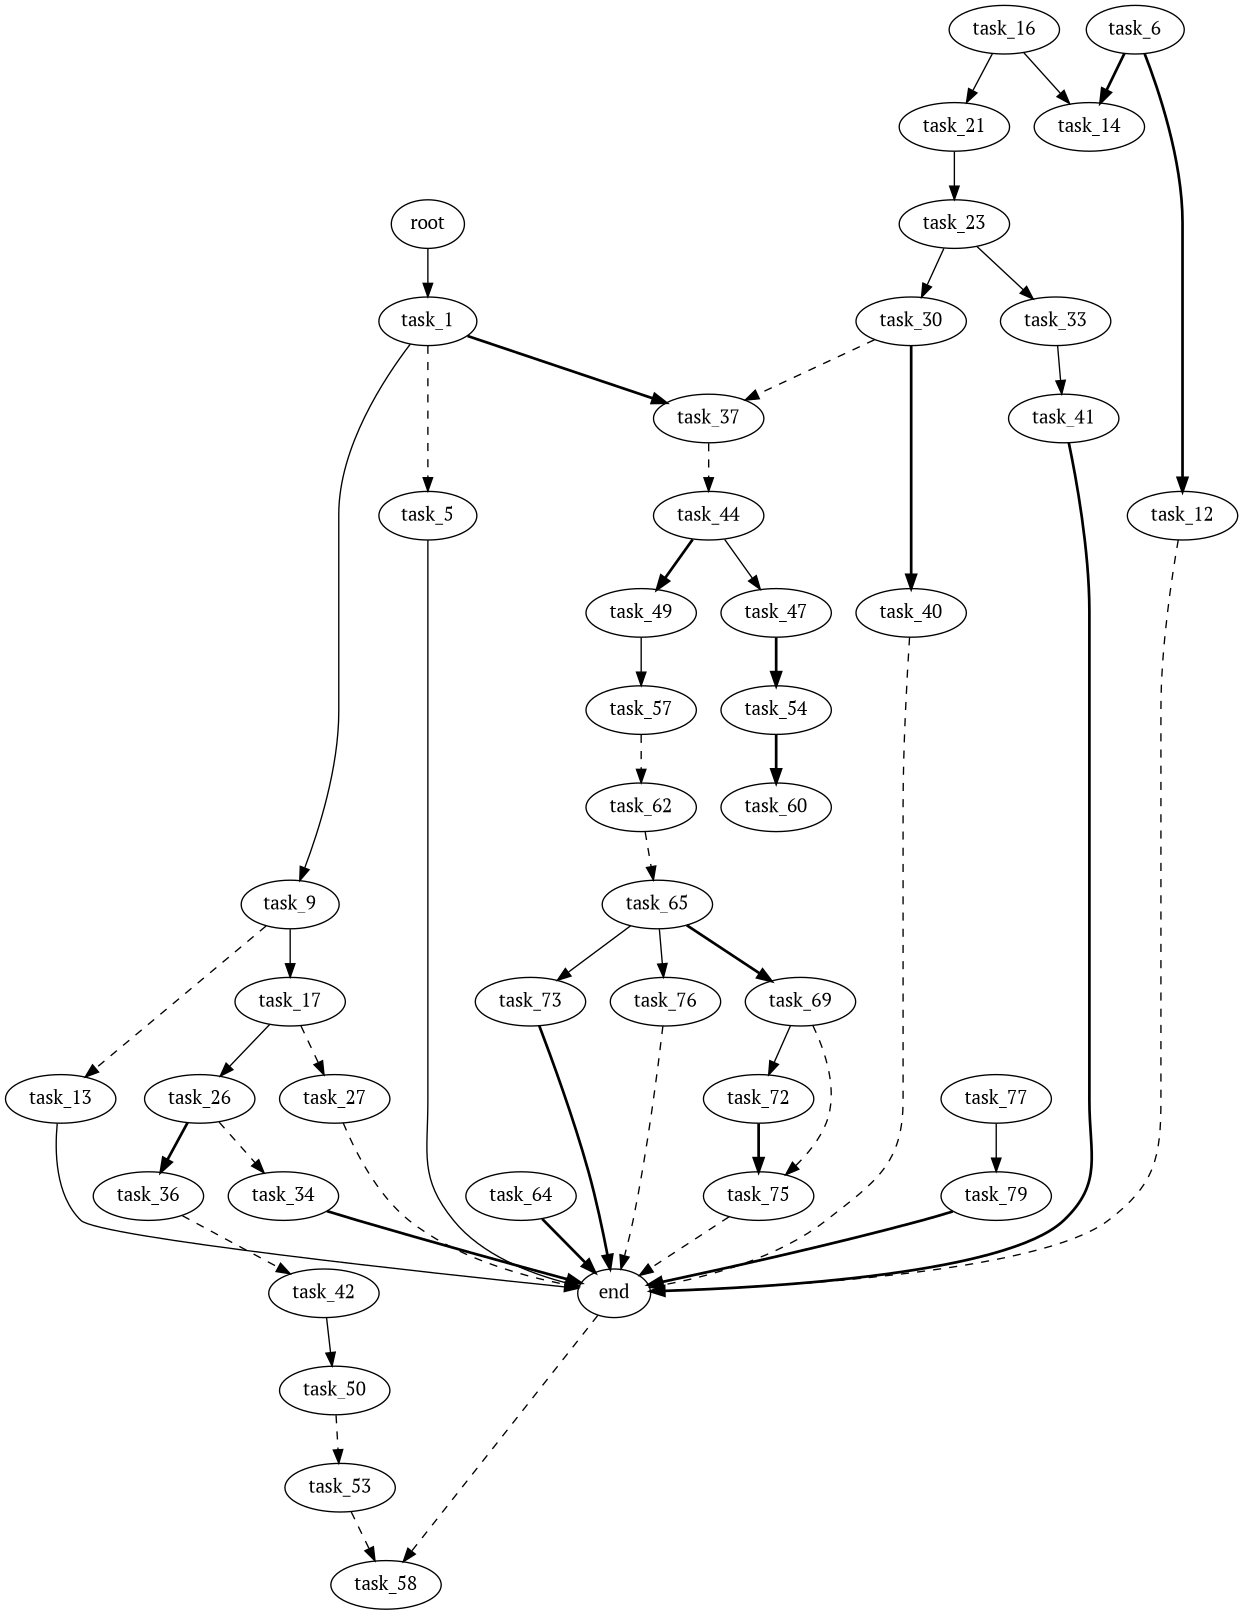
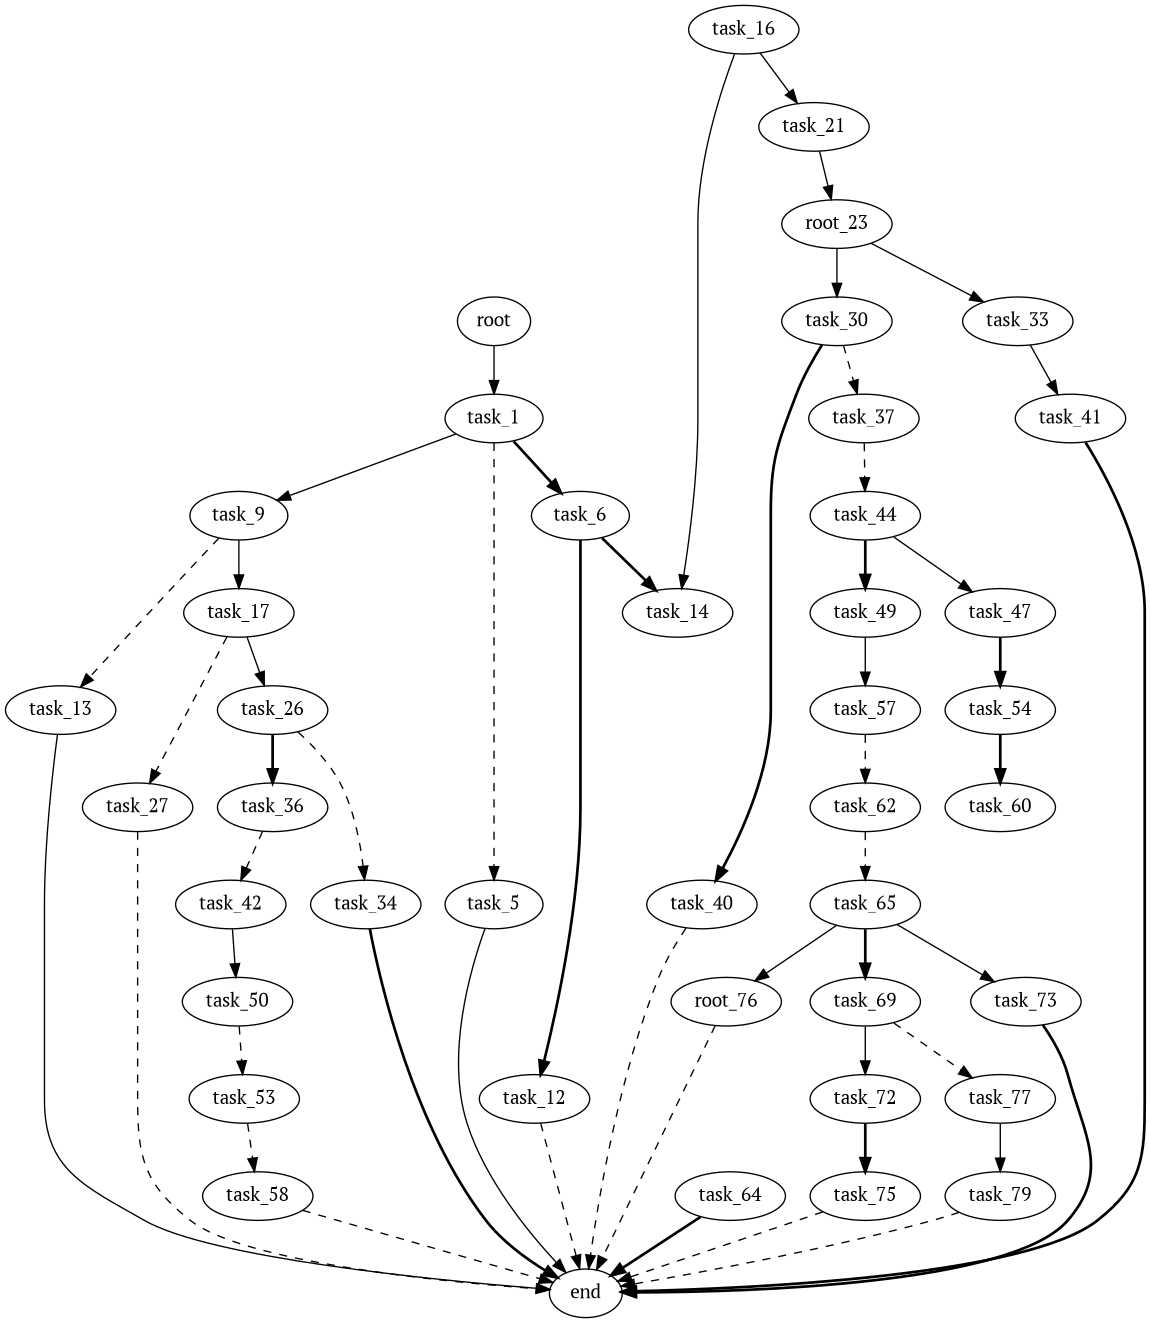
(954, 224) -> (837, 224)
(560, 367) -> (533, 462)
(665, 1002) -> (726, 1002)
(831, 1099) -> (927, 1047)
(808, 1249) -> (798, 1253)
(505, 1433) -> (421, 1245)
